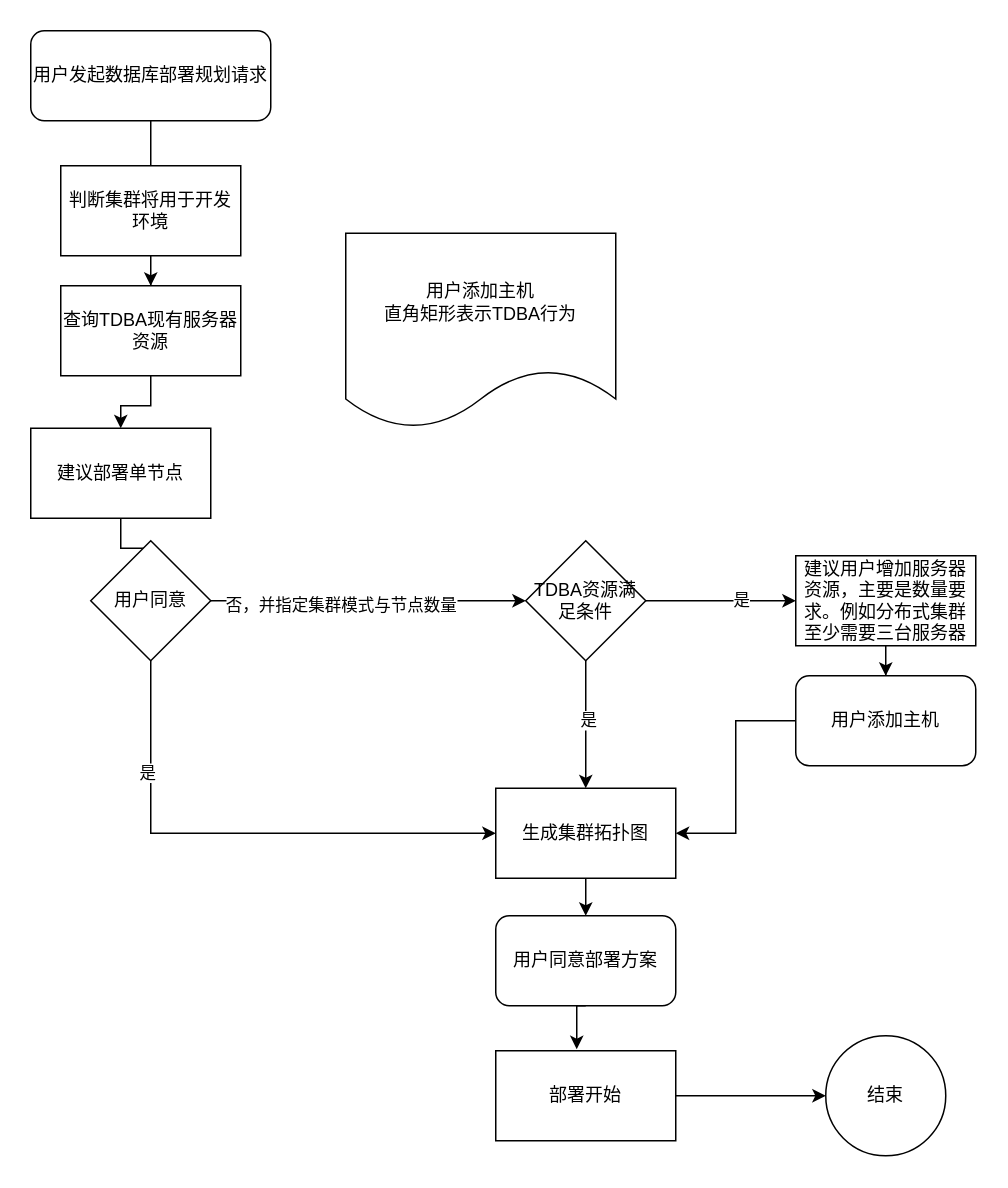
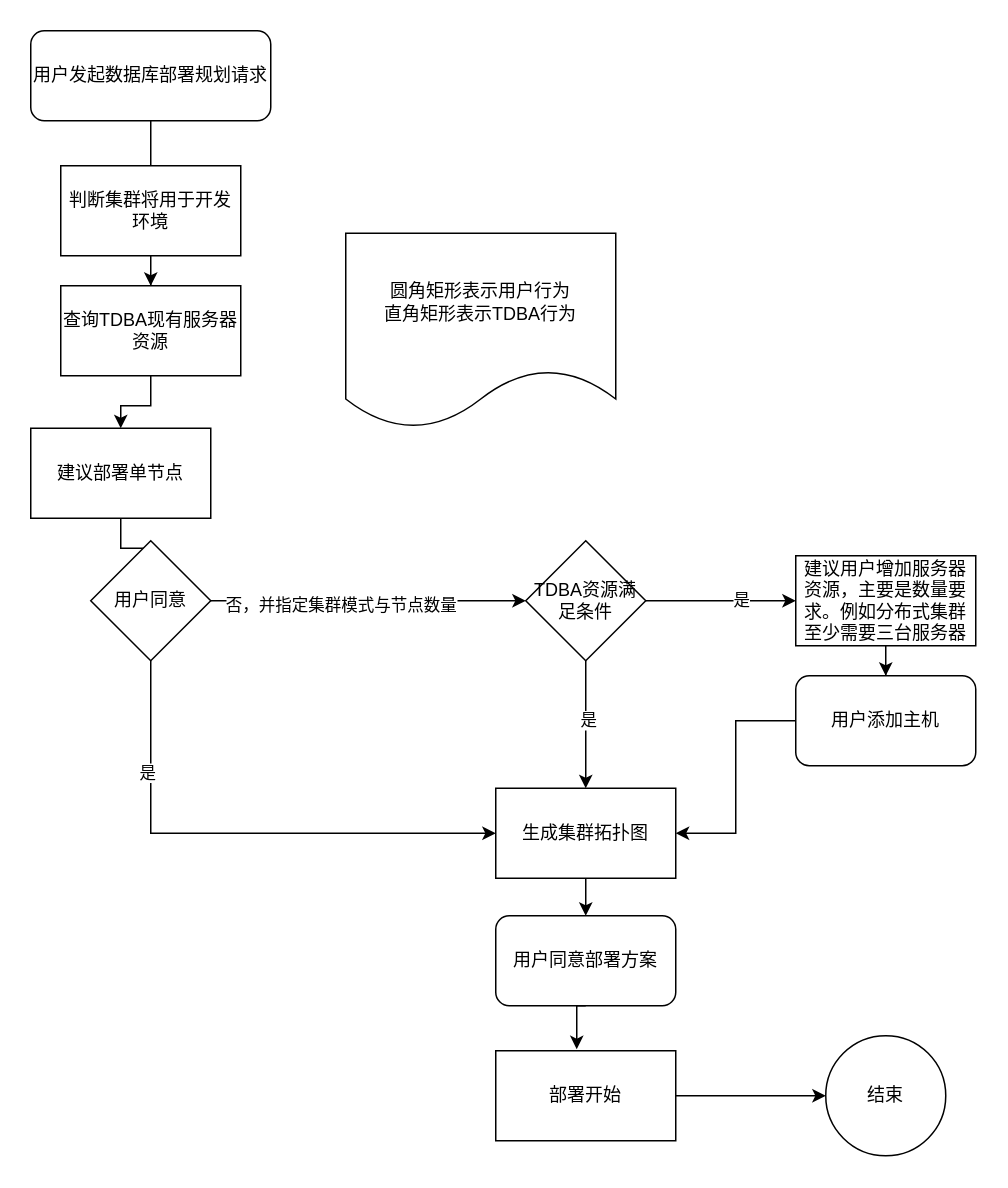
(481, 302) -> (481, 302)
